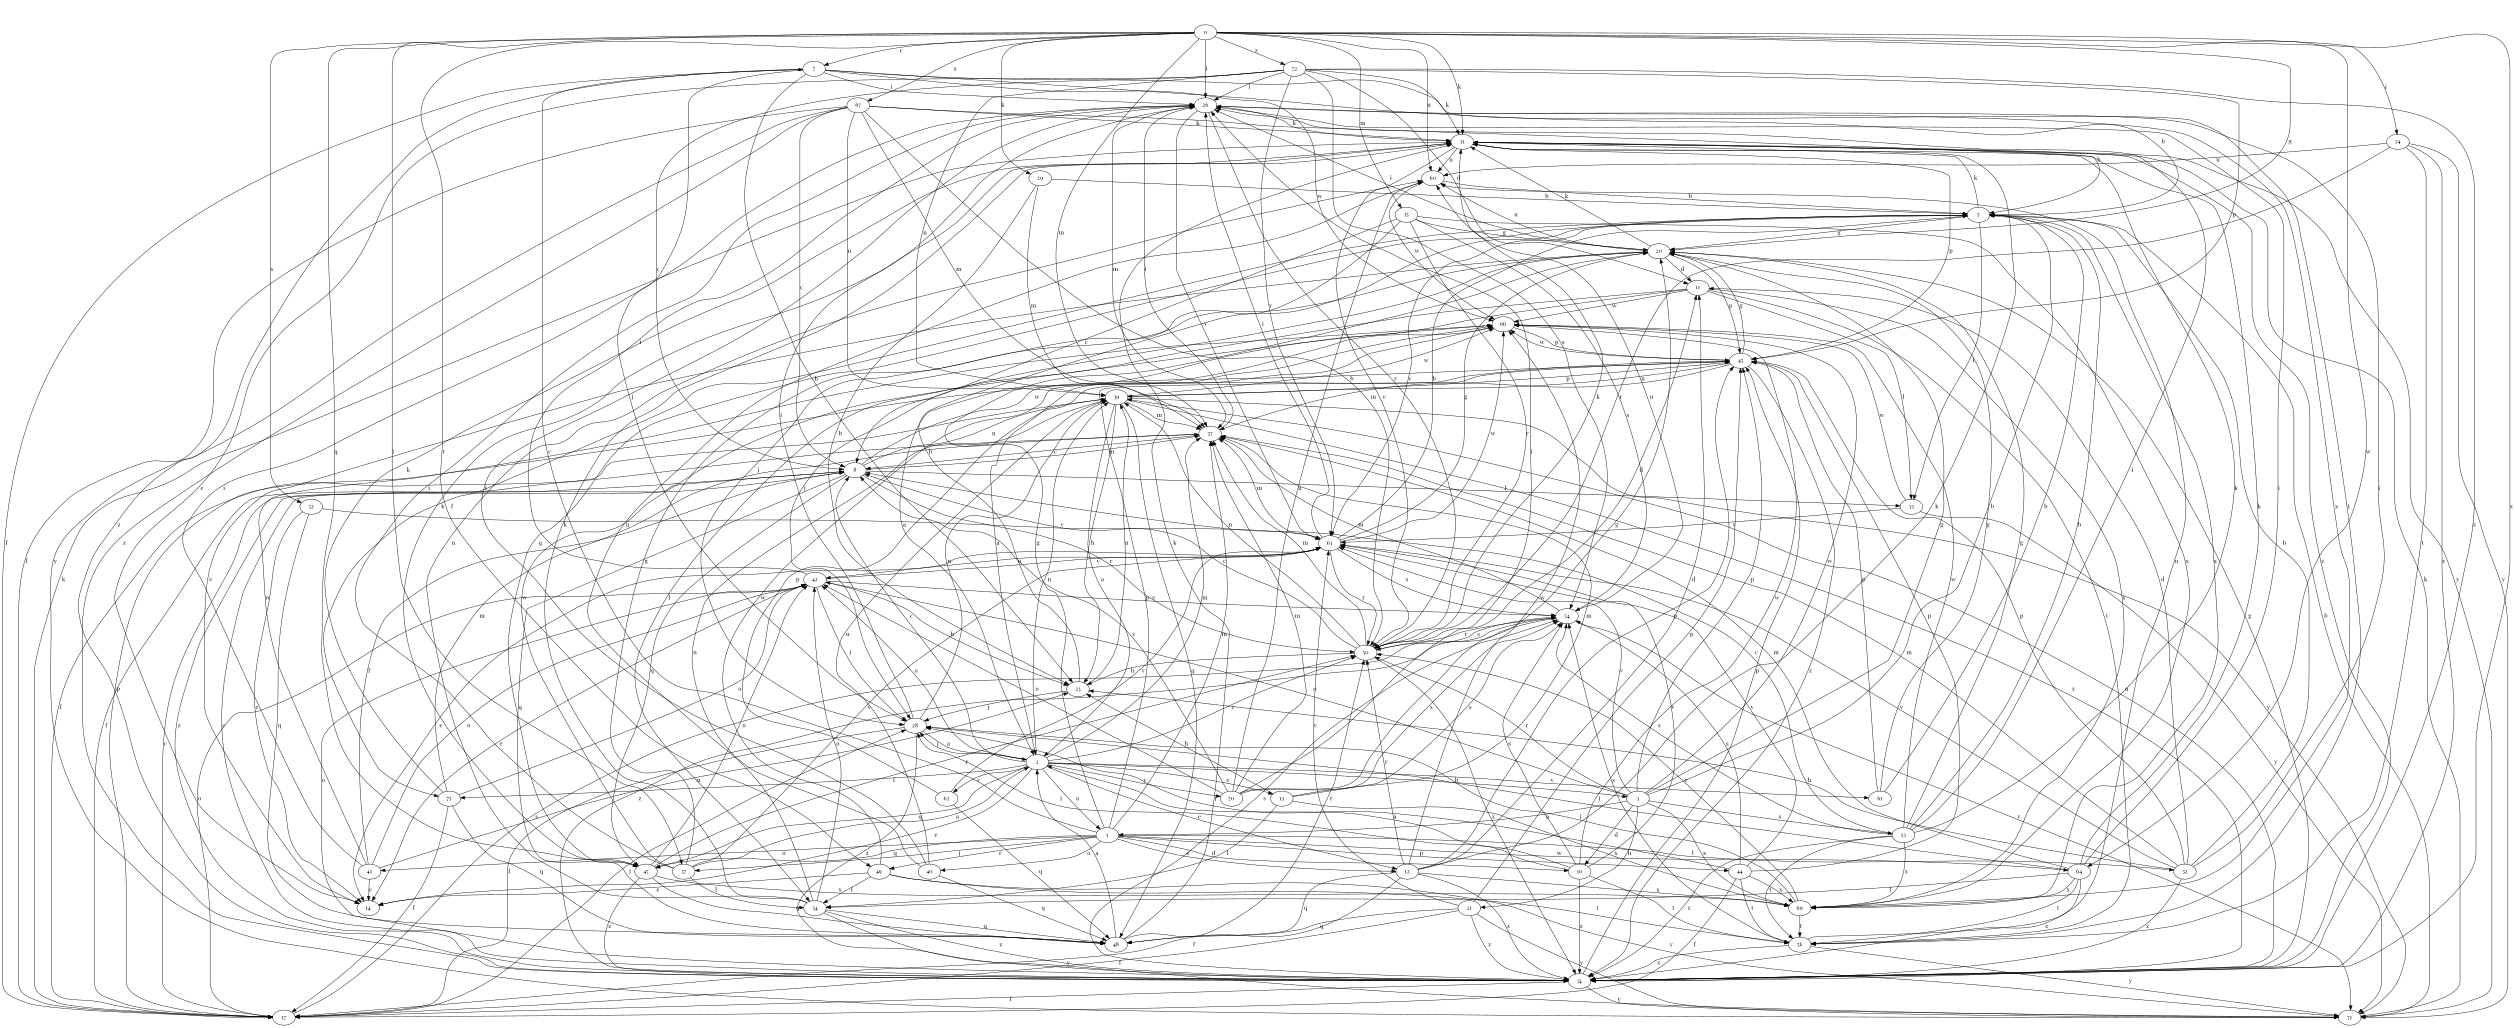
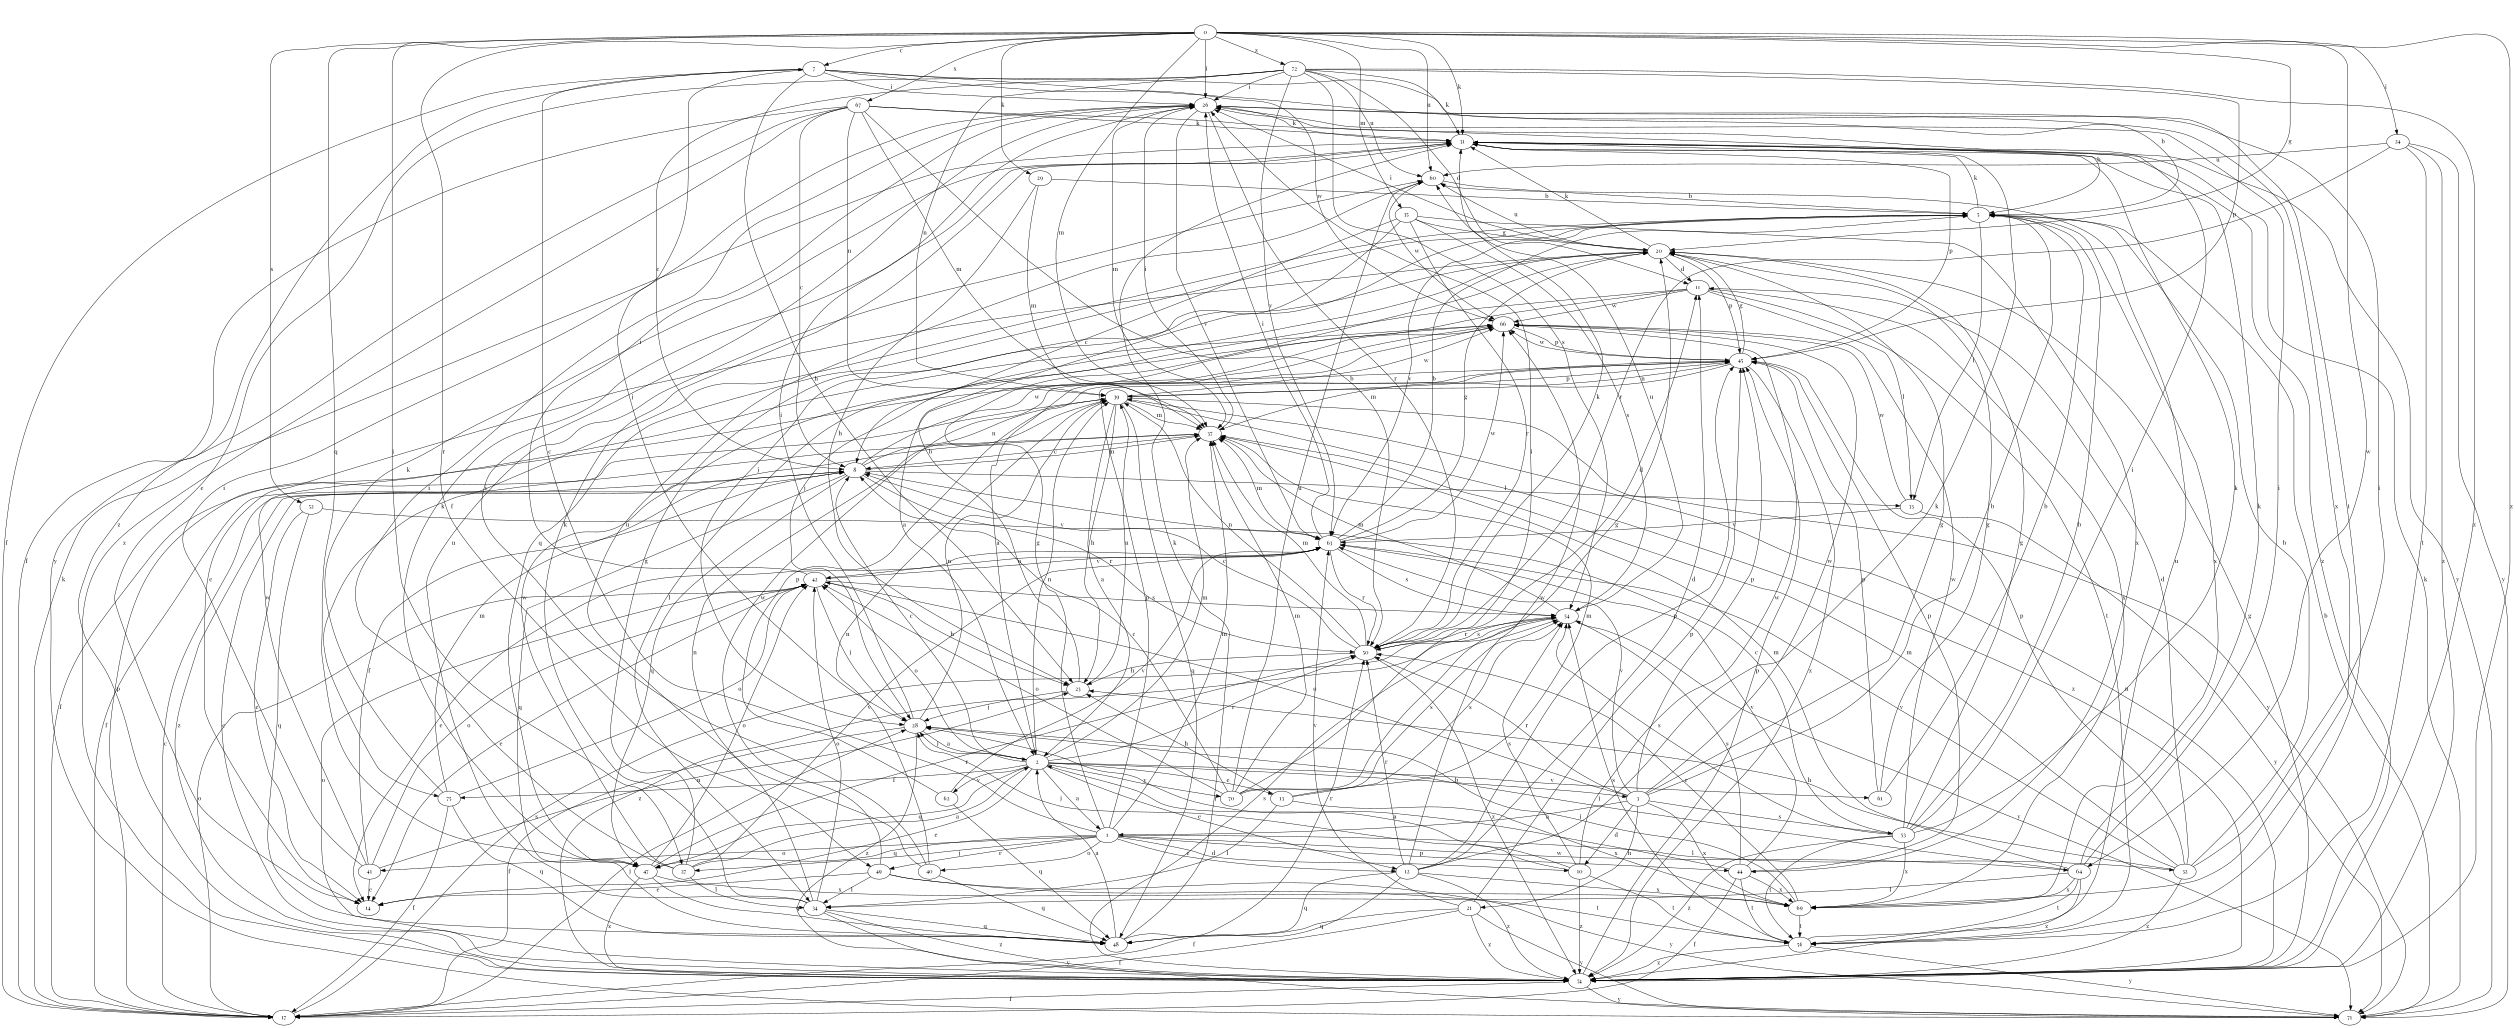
(1449, 158) -> (1366, 119)
(1821, 233) -> none
(1370, 379) -> none
(2103, 391) -> (2079, 389)
(1637, 610) -> none
